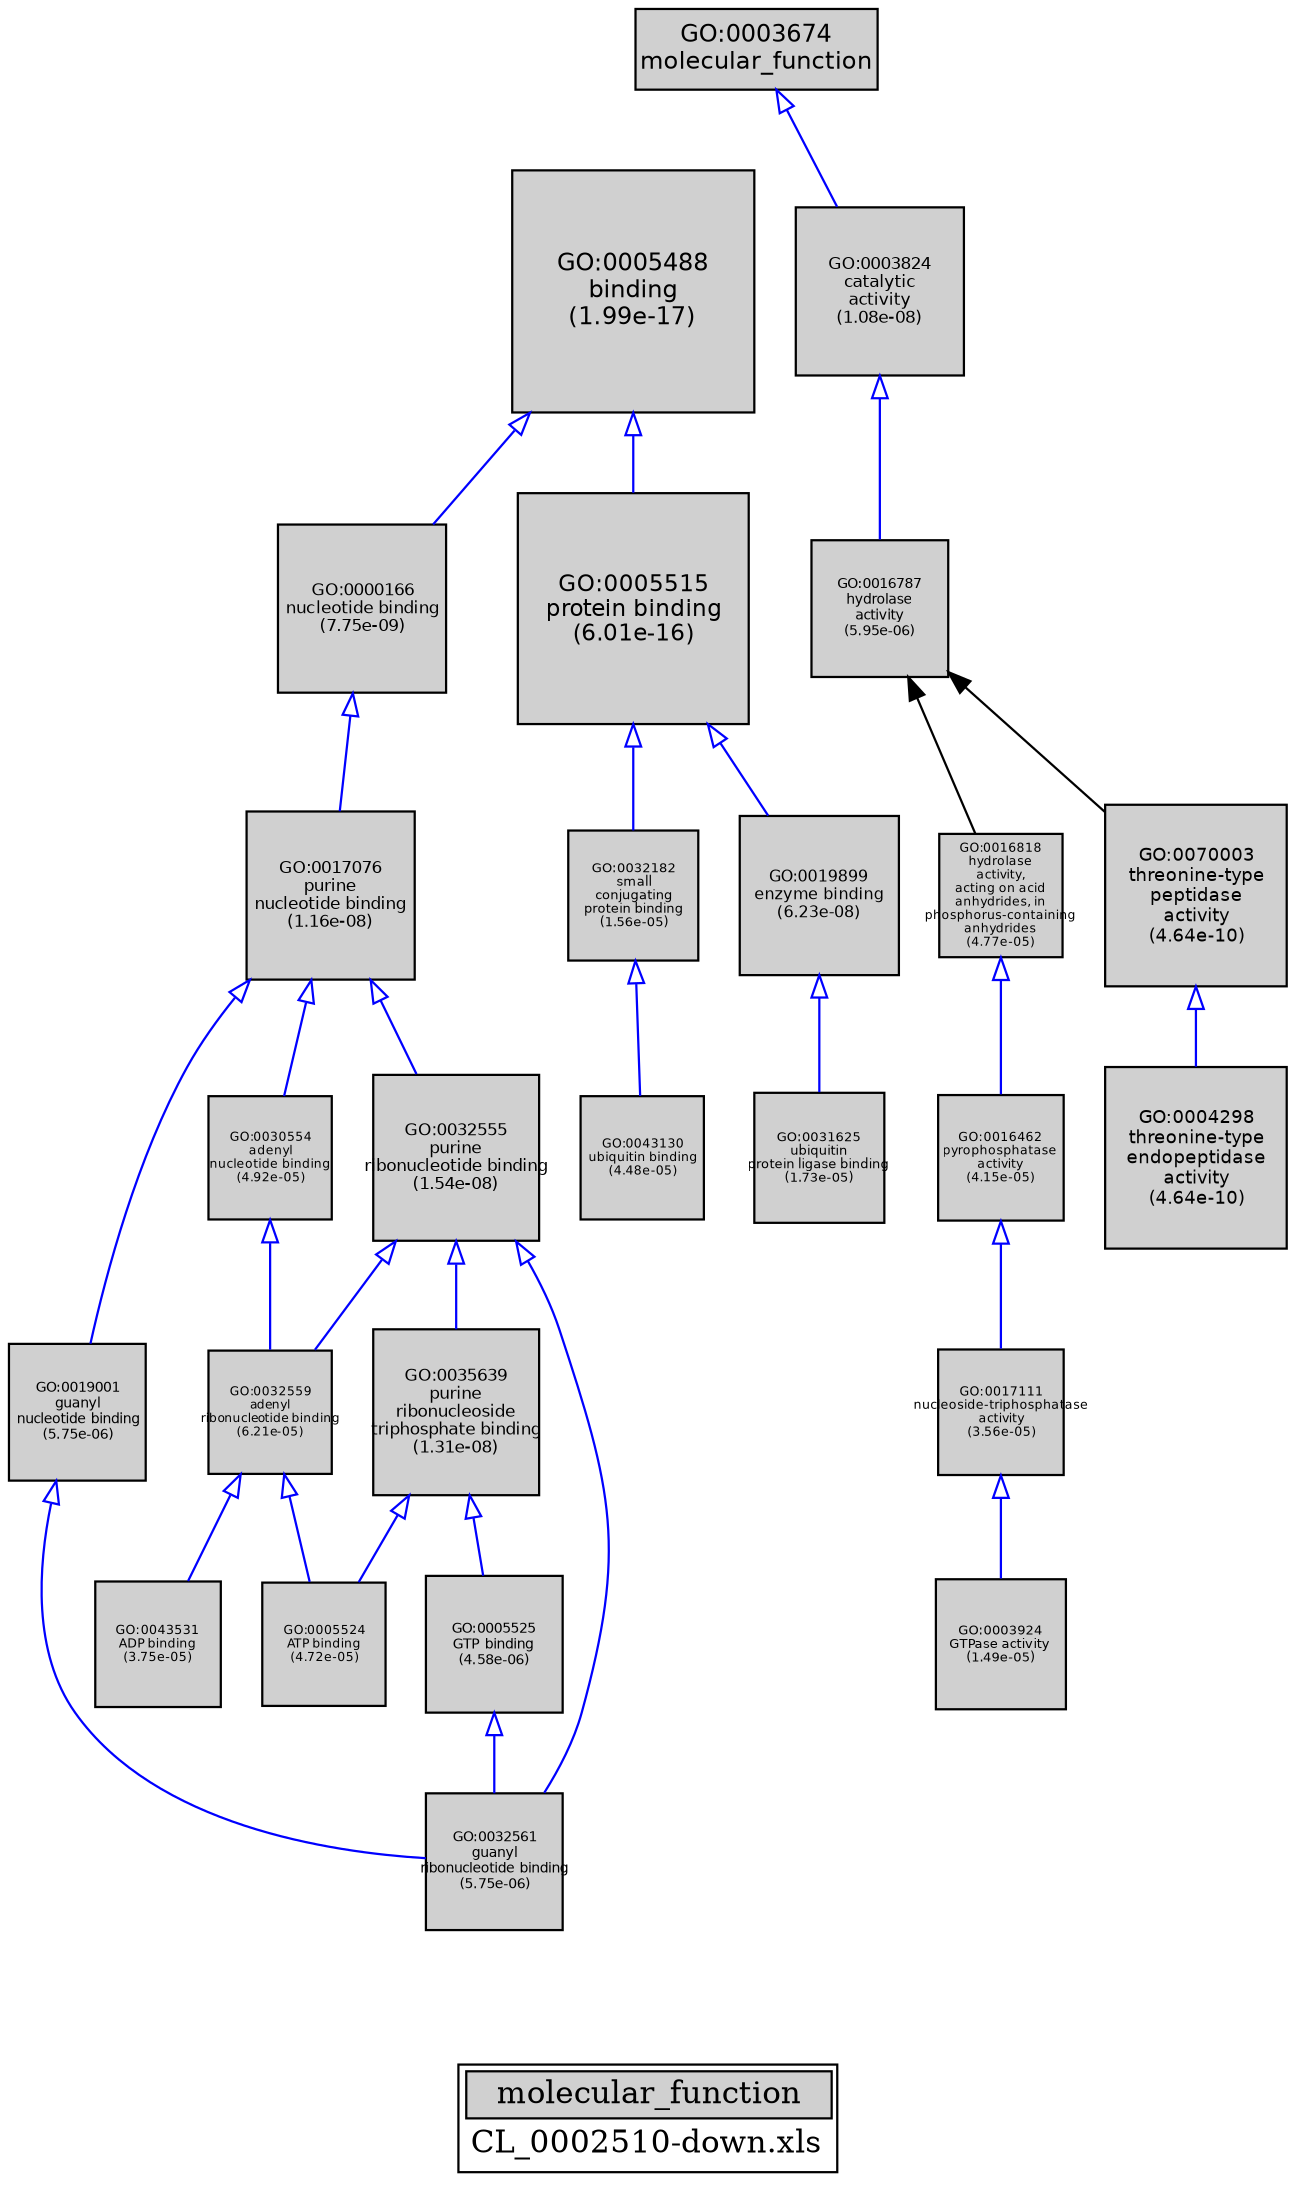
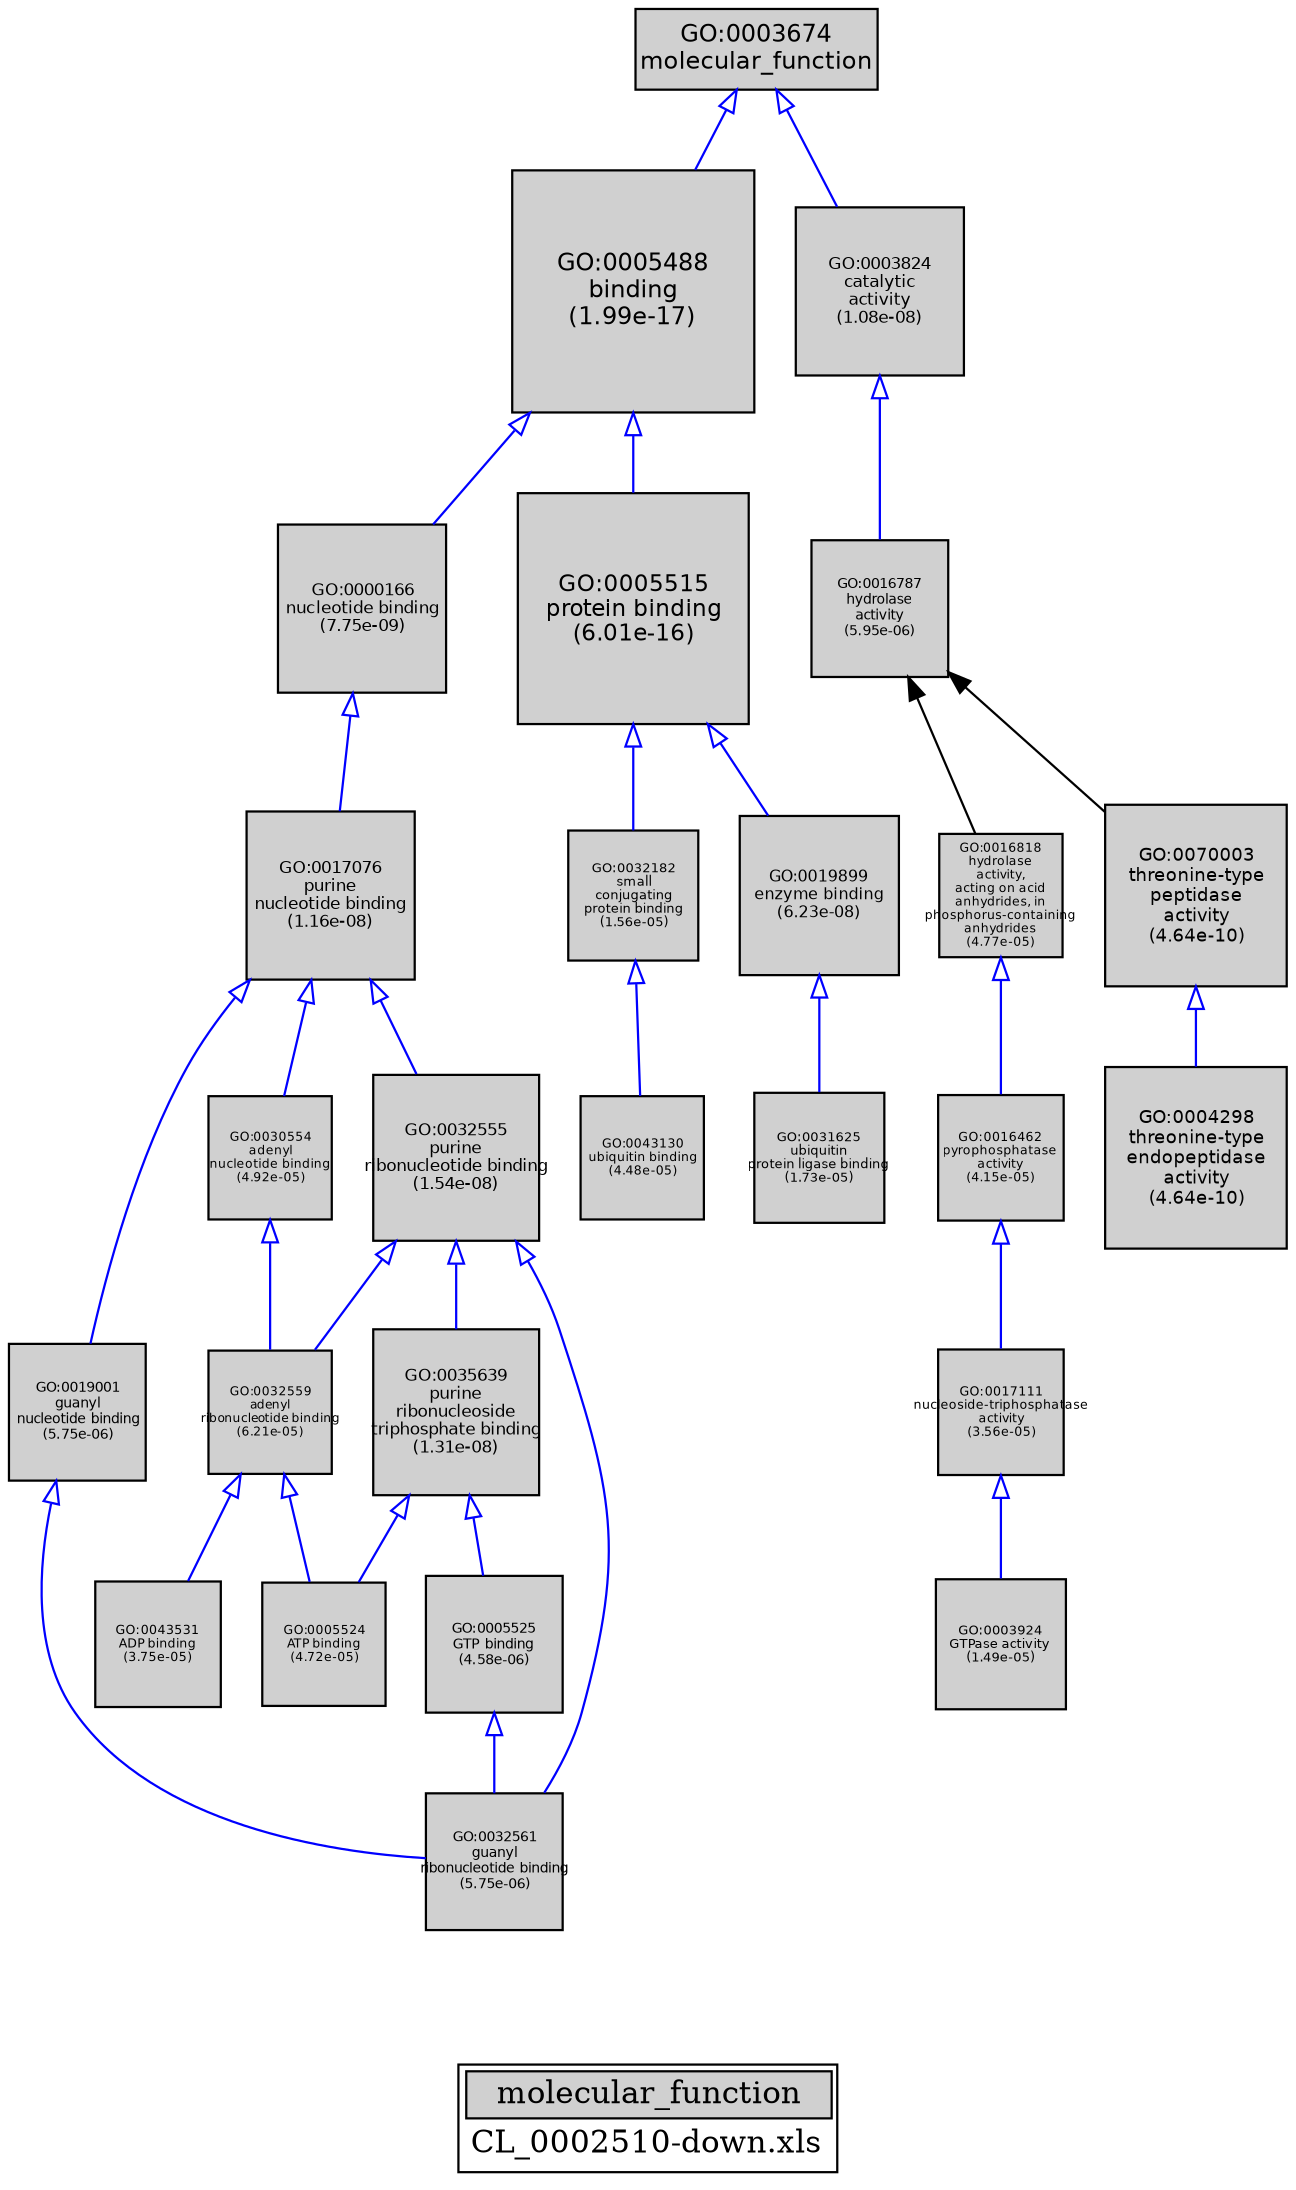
none -> (711, 140)
